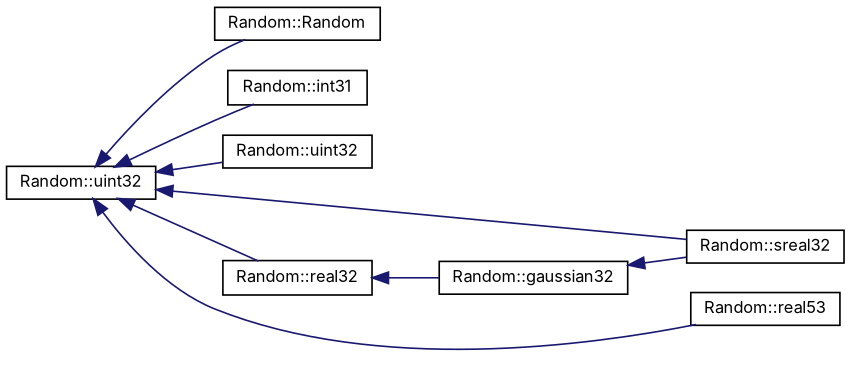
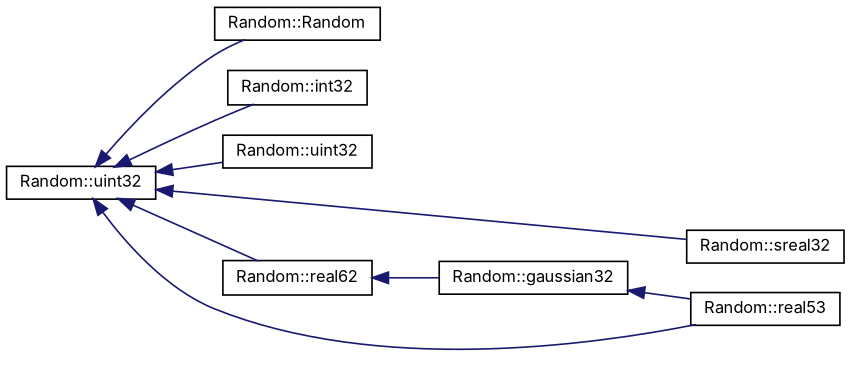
(297, 88) -> (297, 88)
(665, 260) -> (668, 296)
(297, 278) -> (297, 278)
